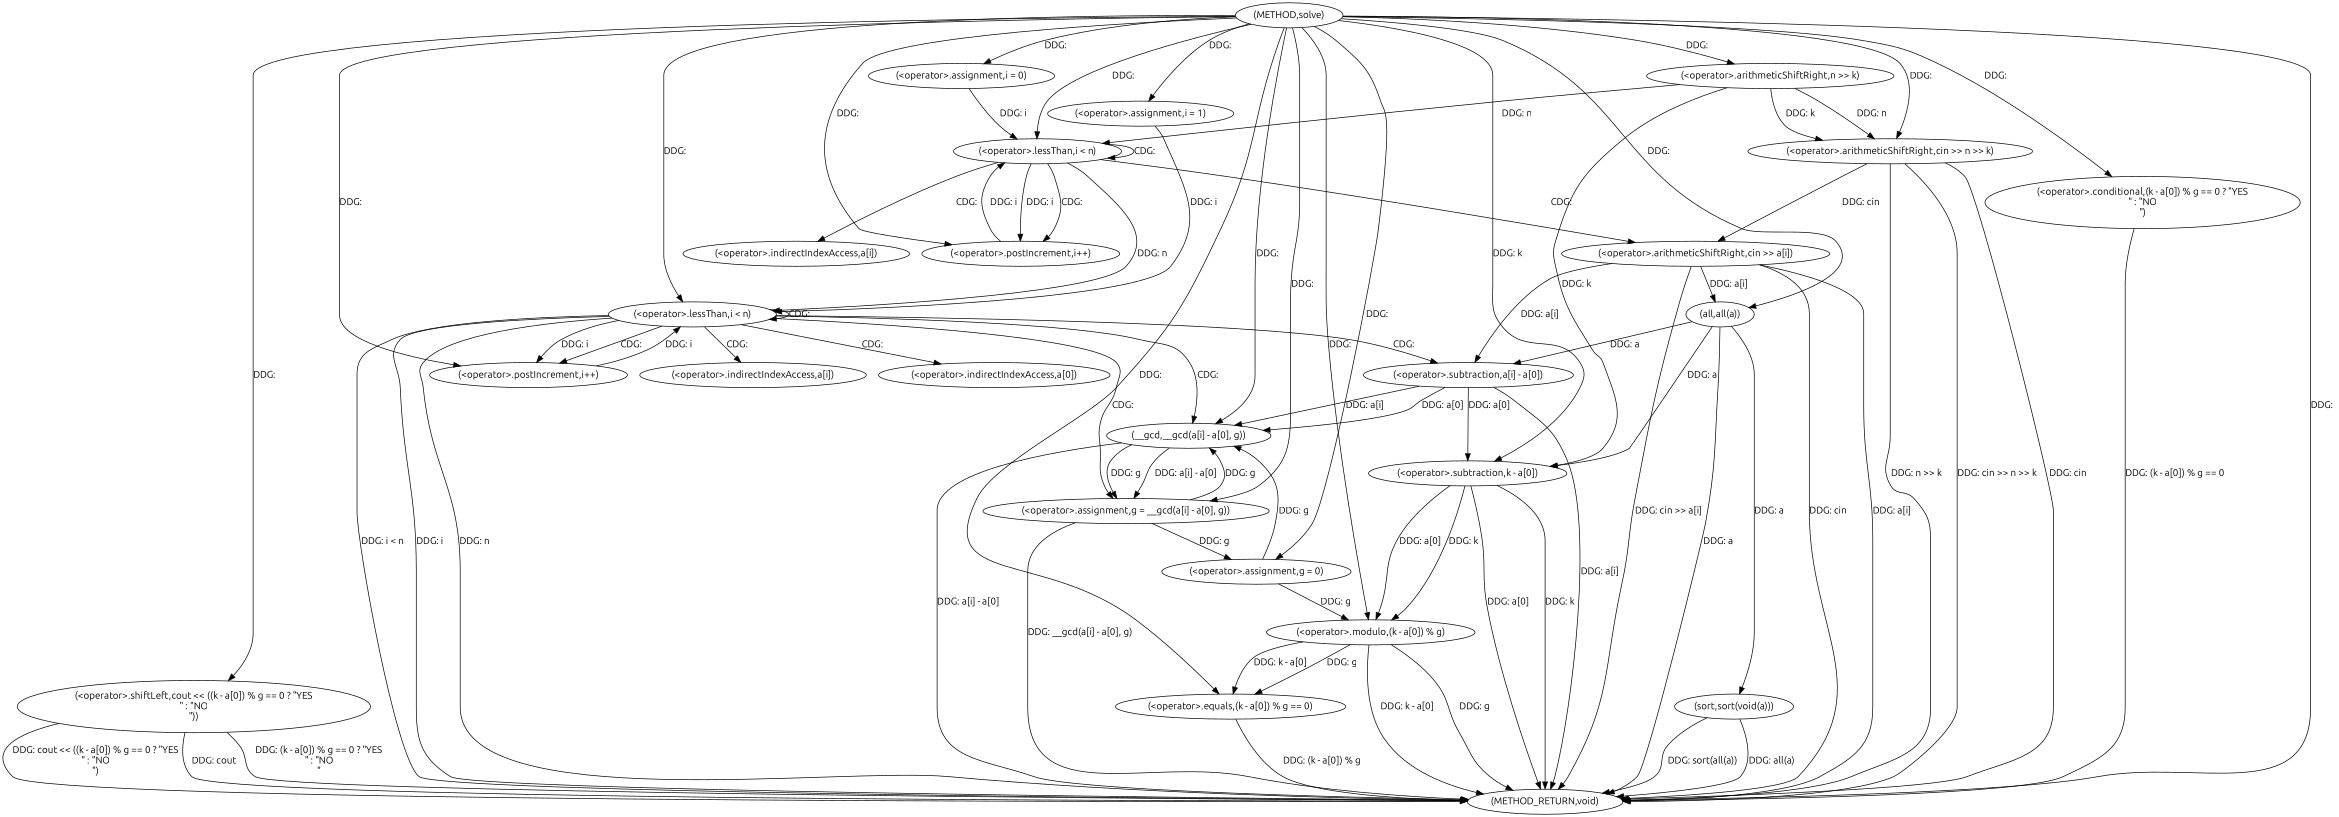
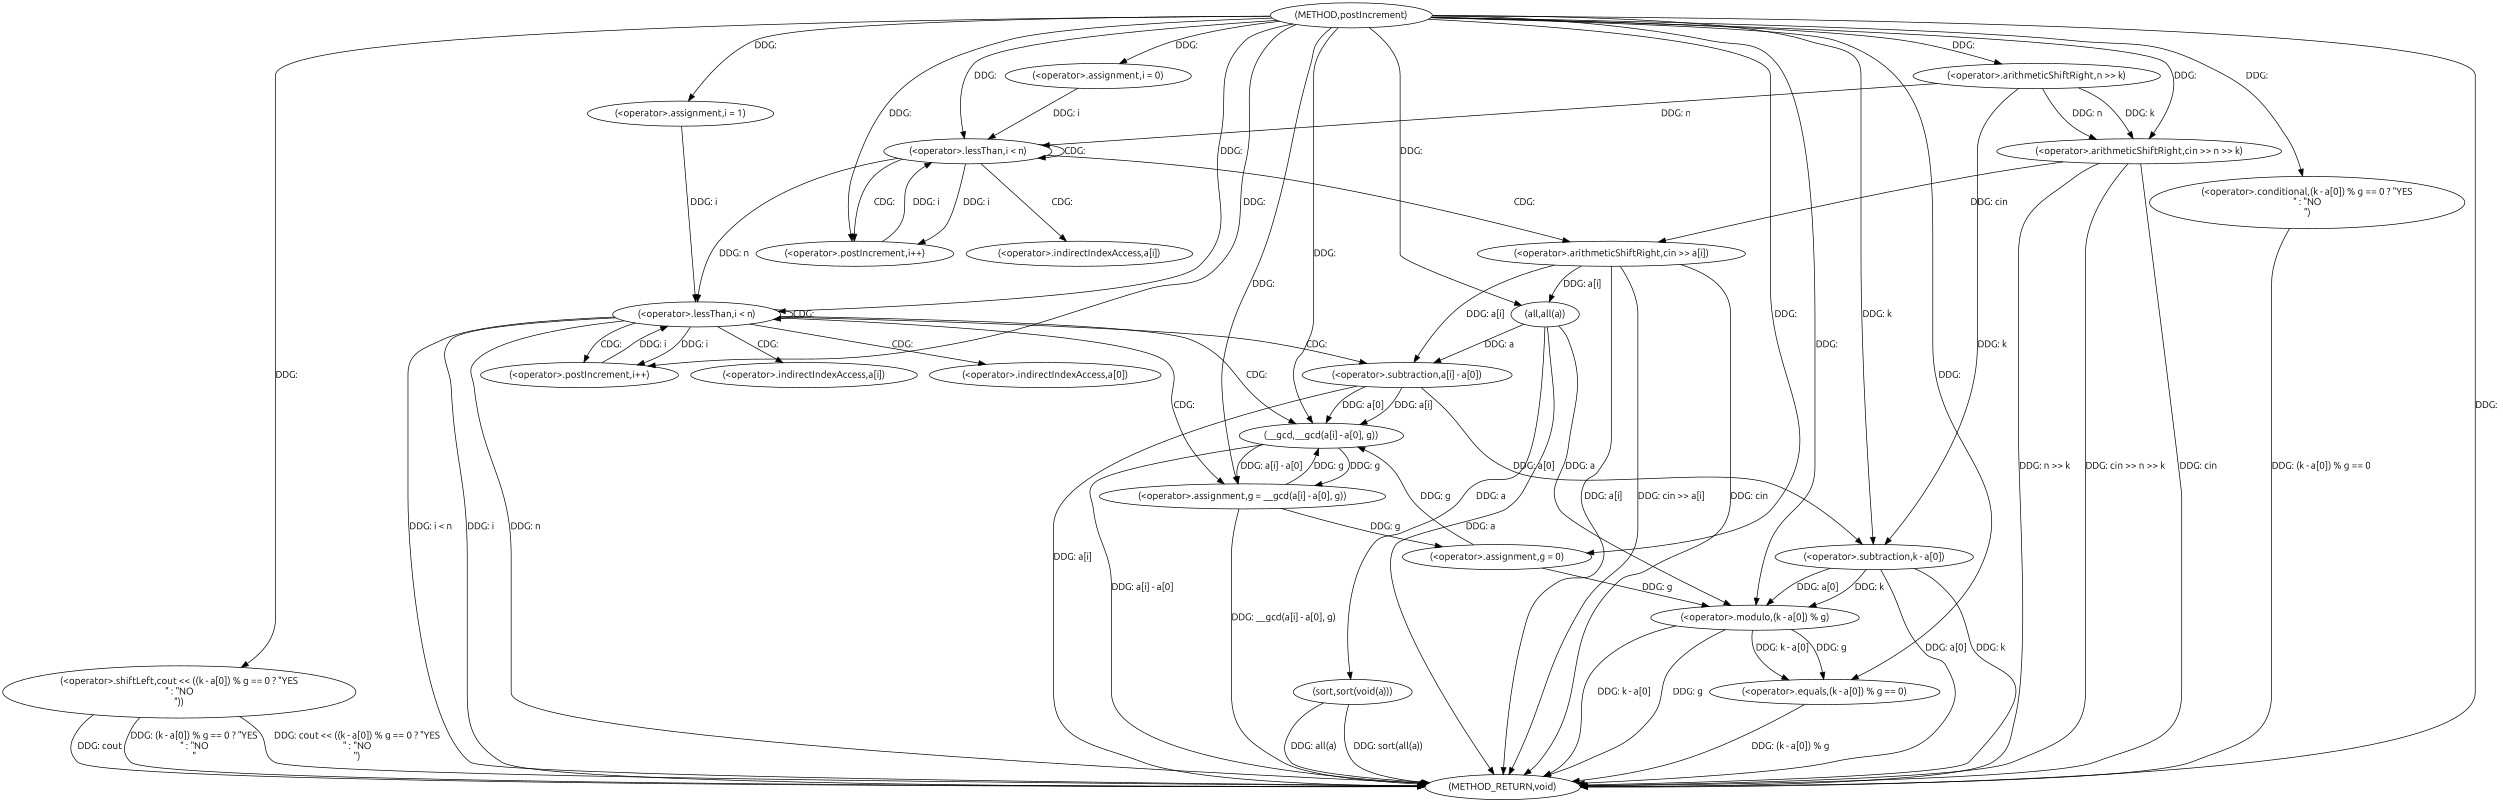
(1289, 15) -> (1351, 15)
(1644, 428) -> (1559, 509)
